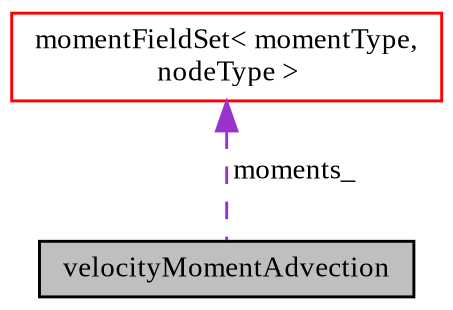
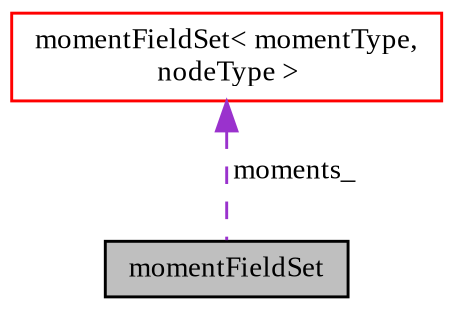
(227, 269) -> (227, 269)
